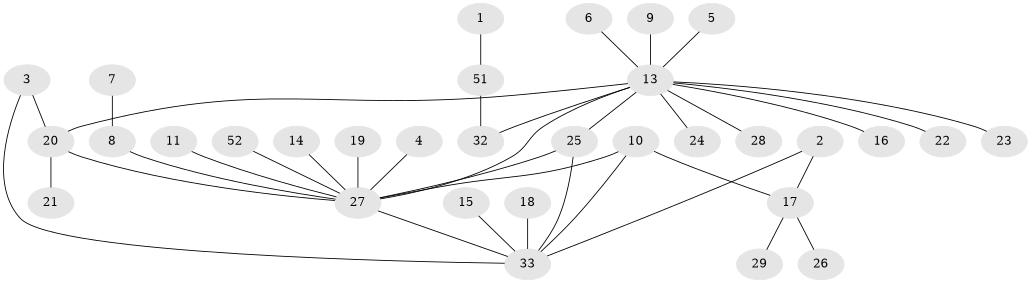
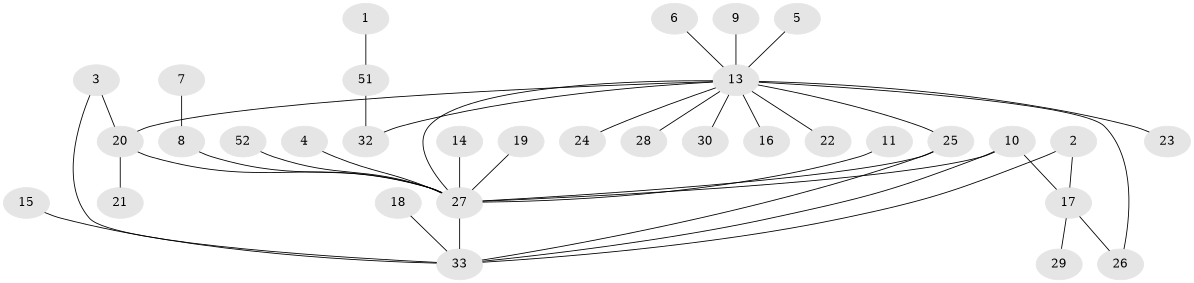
none -> (1102, 125)
none -> (705, 142)
